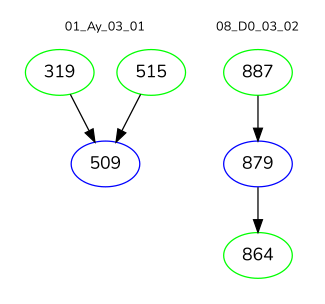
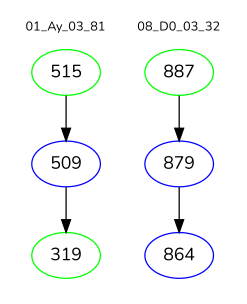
(105, 27) -> (66, 27)
(258, 27) -> (179, 27)
(80, 112) -> (66, 203)
(258, 255) -> (179, 255)
